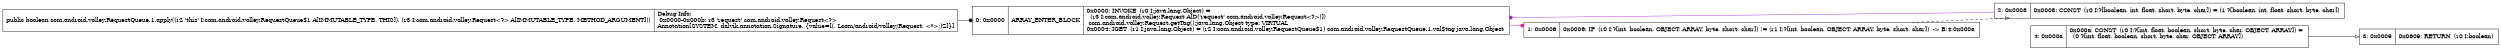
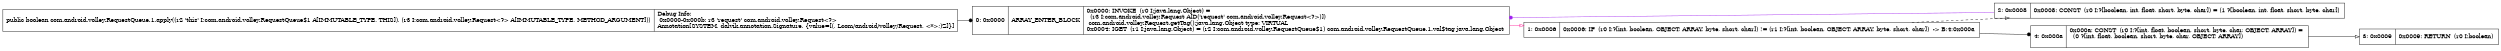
(1515, 25) -> (1515, 25)
none -> (2003, 34)
(2447, 37) -> (2447, 37)
